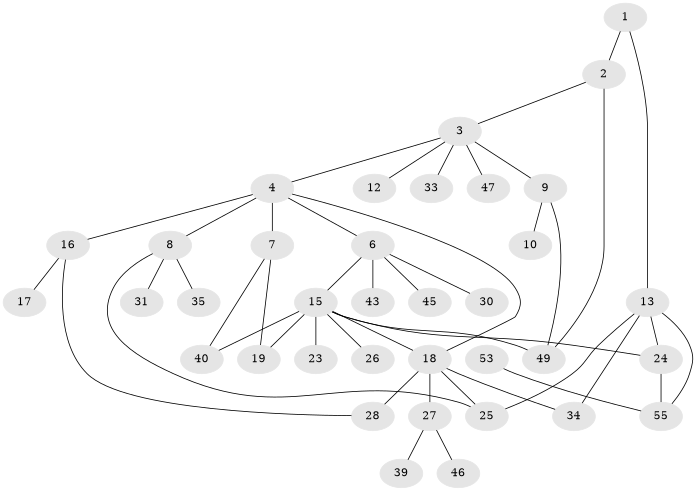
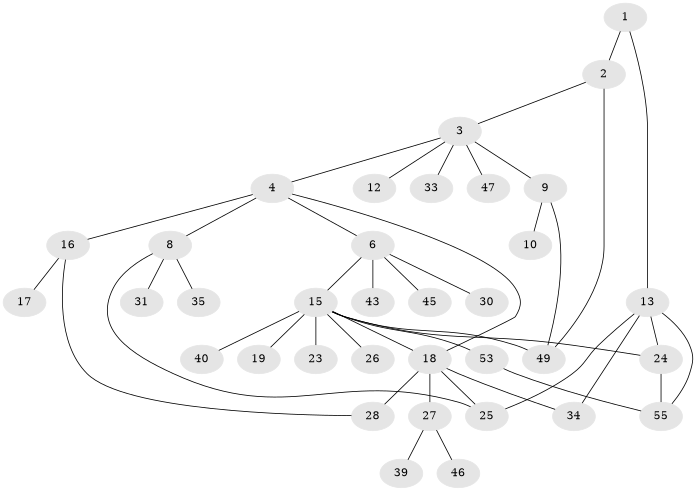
(272, 245) -> none
none -> (401, 331)
